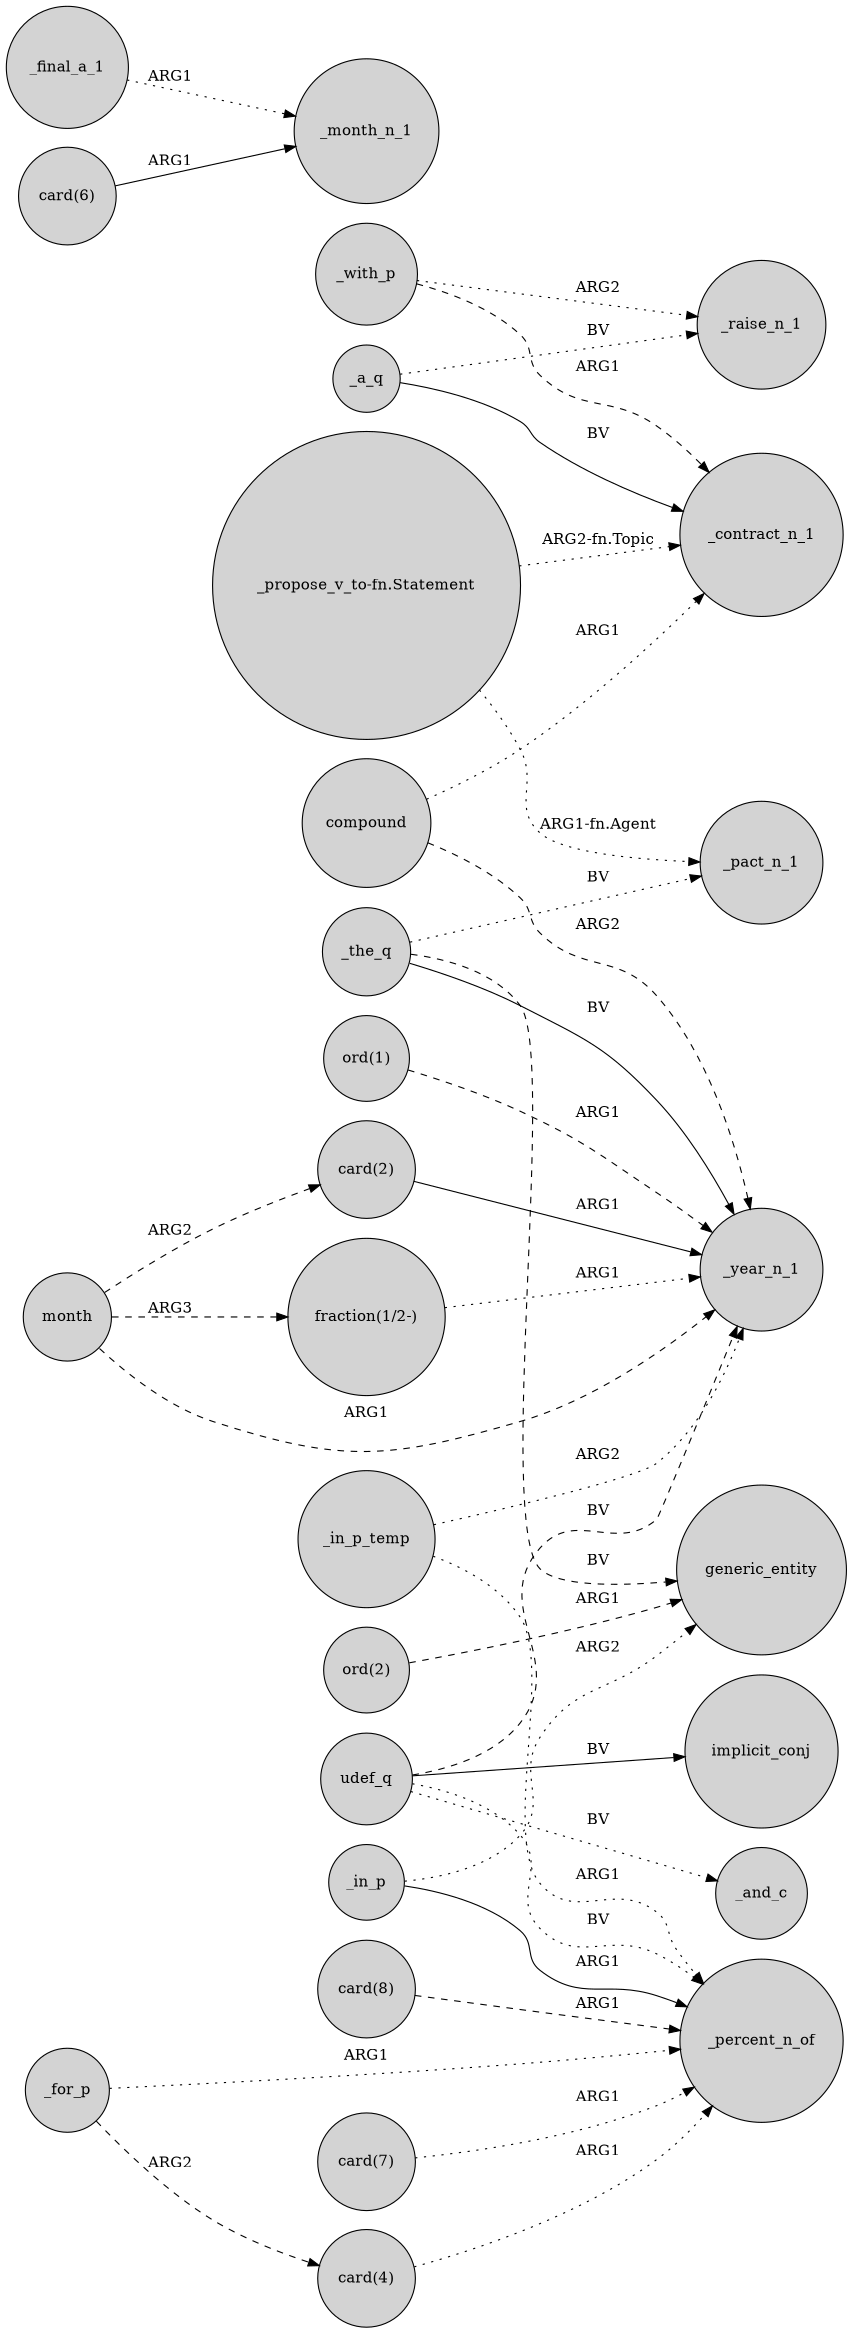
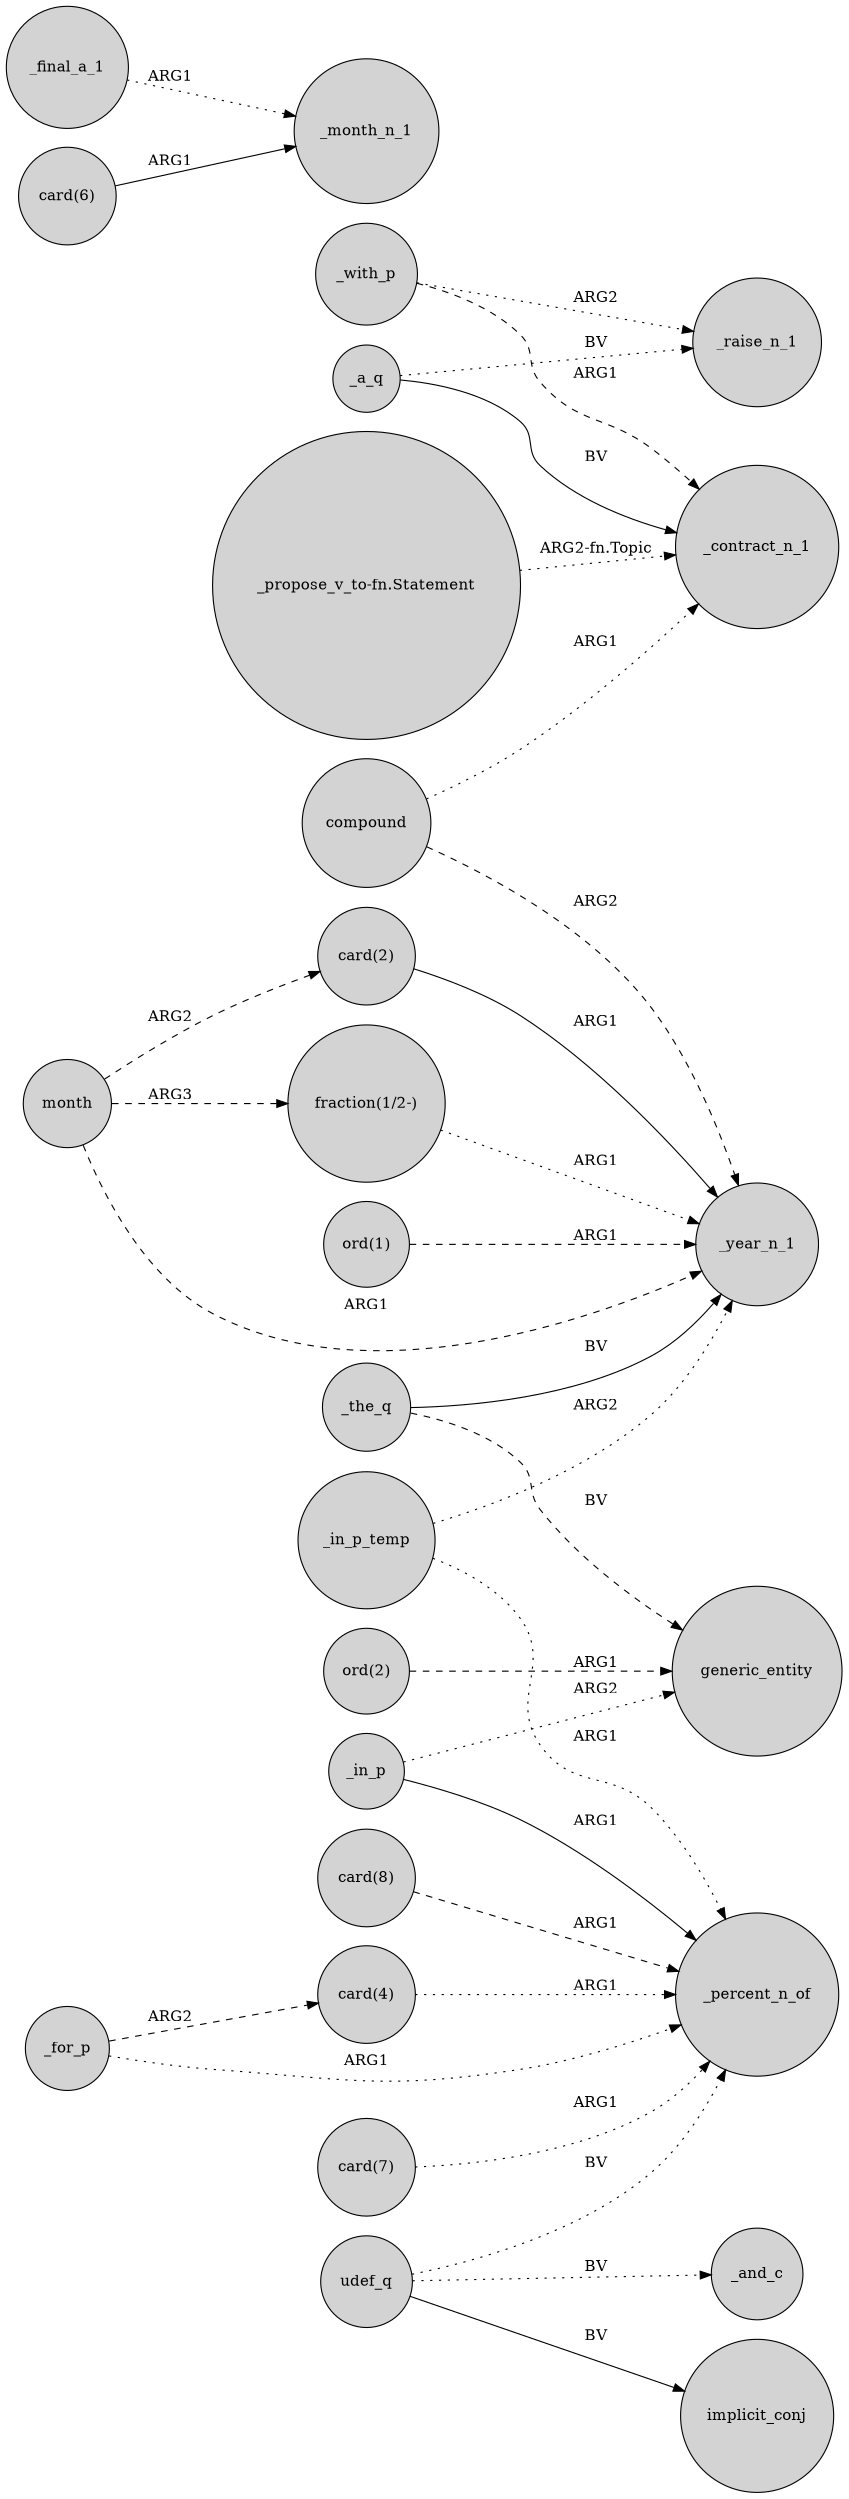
(762, 863) -> none
(546, 1543) -> none
